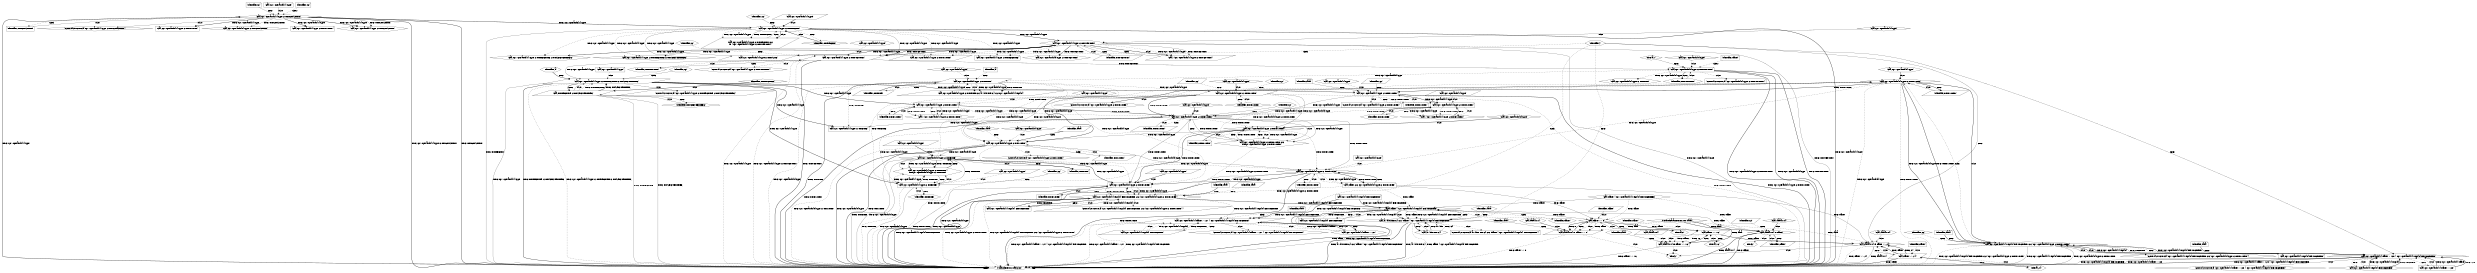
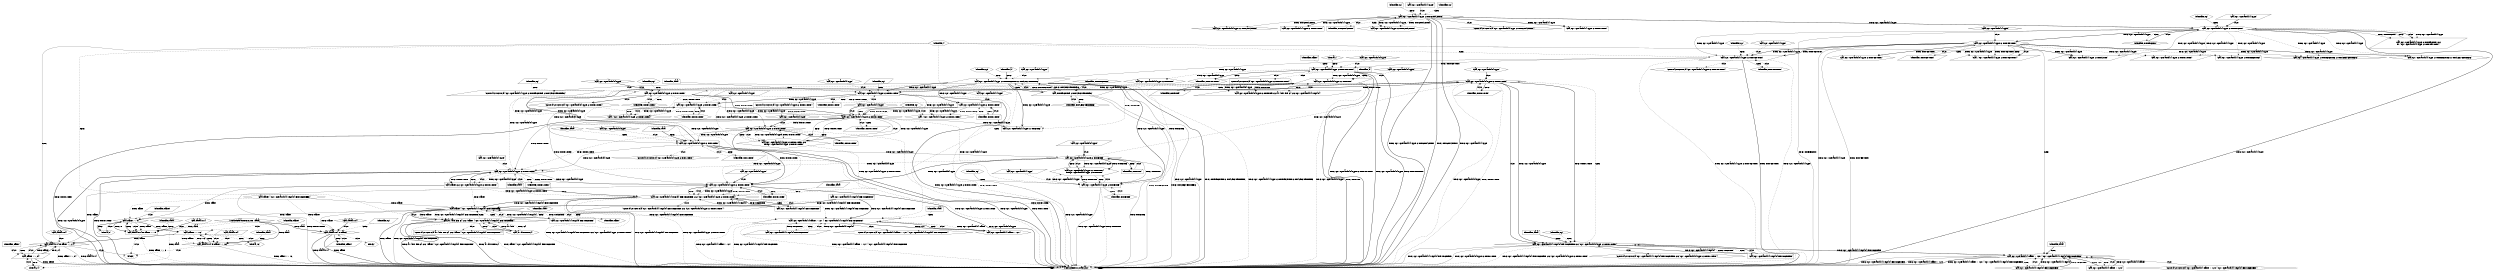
(1778, 229) -> (153, 261)
(1573, 232) -> (142, 232)
(1673, 244) -> (212, 244)
